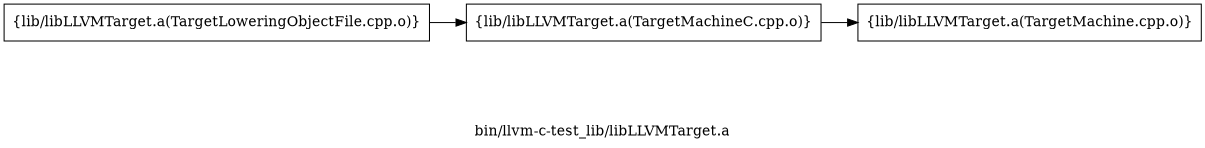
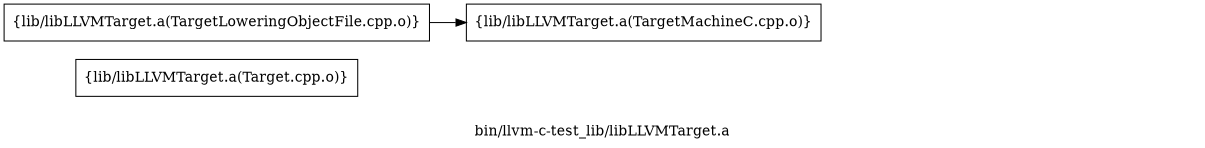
(1030, 23) -> none
none -> (217, 78)
